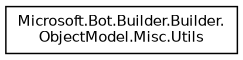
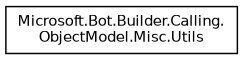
(122, 30) -> (122, 30)
